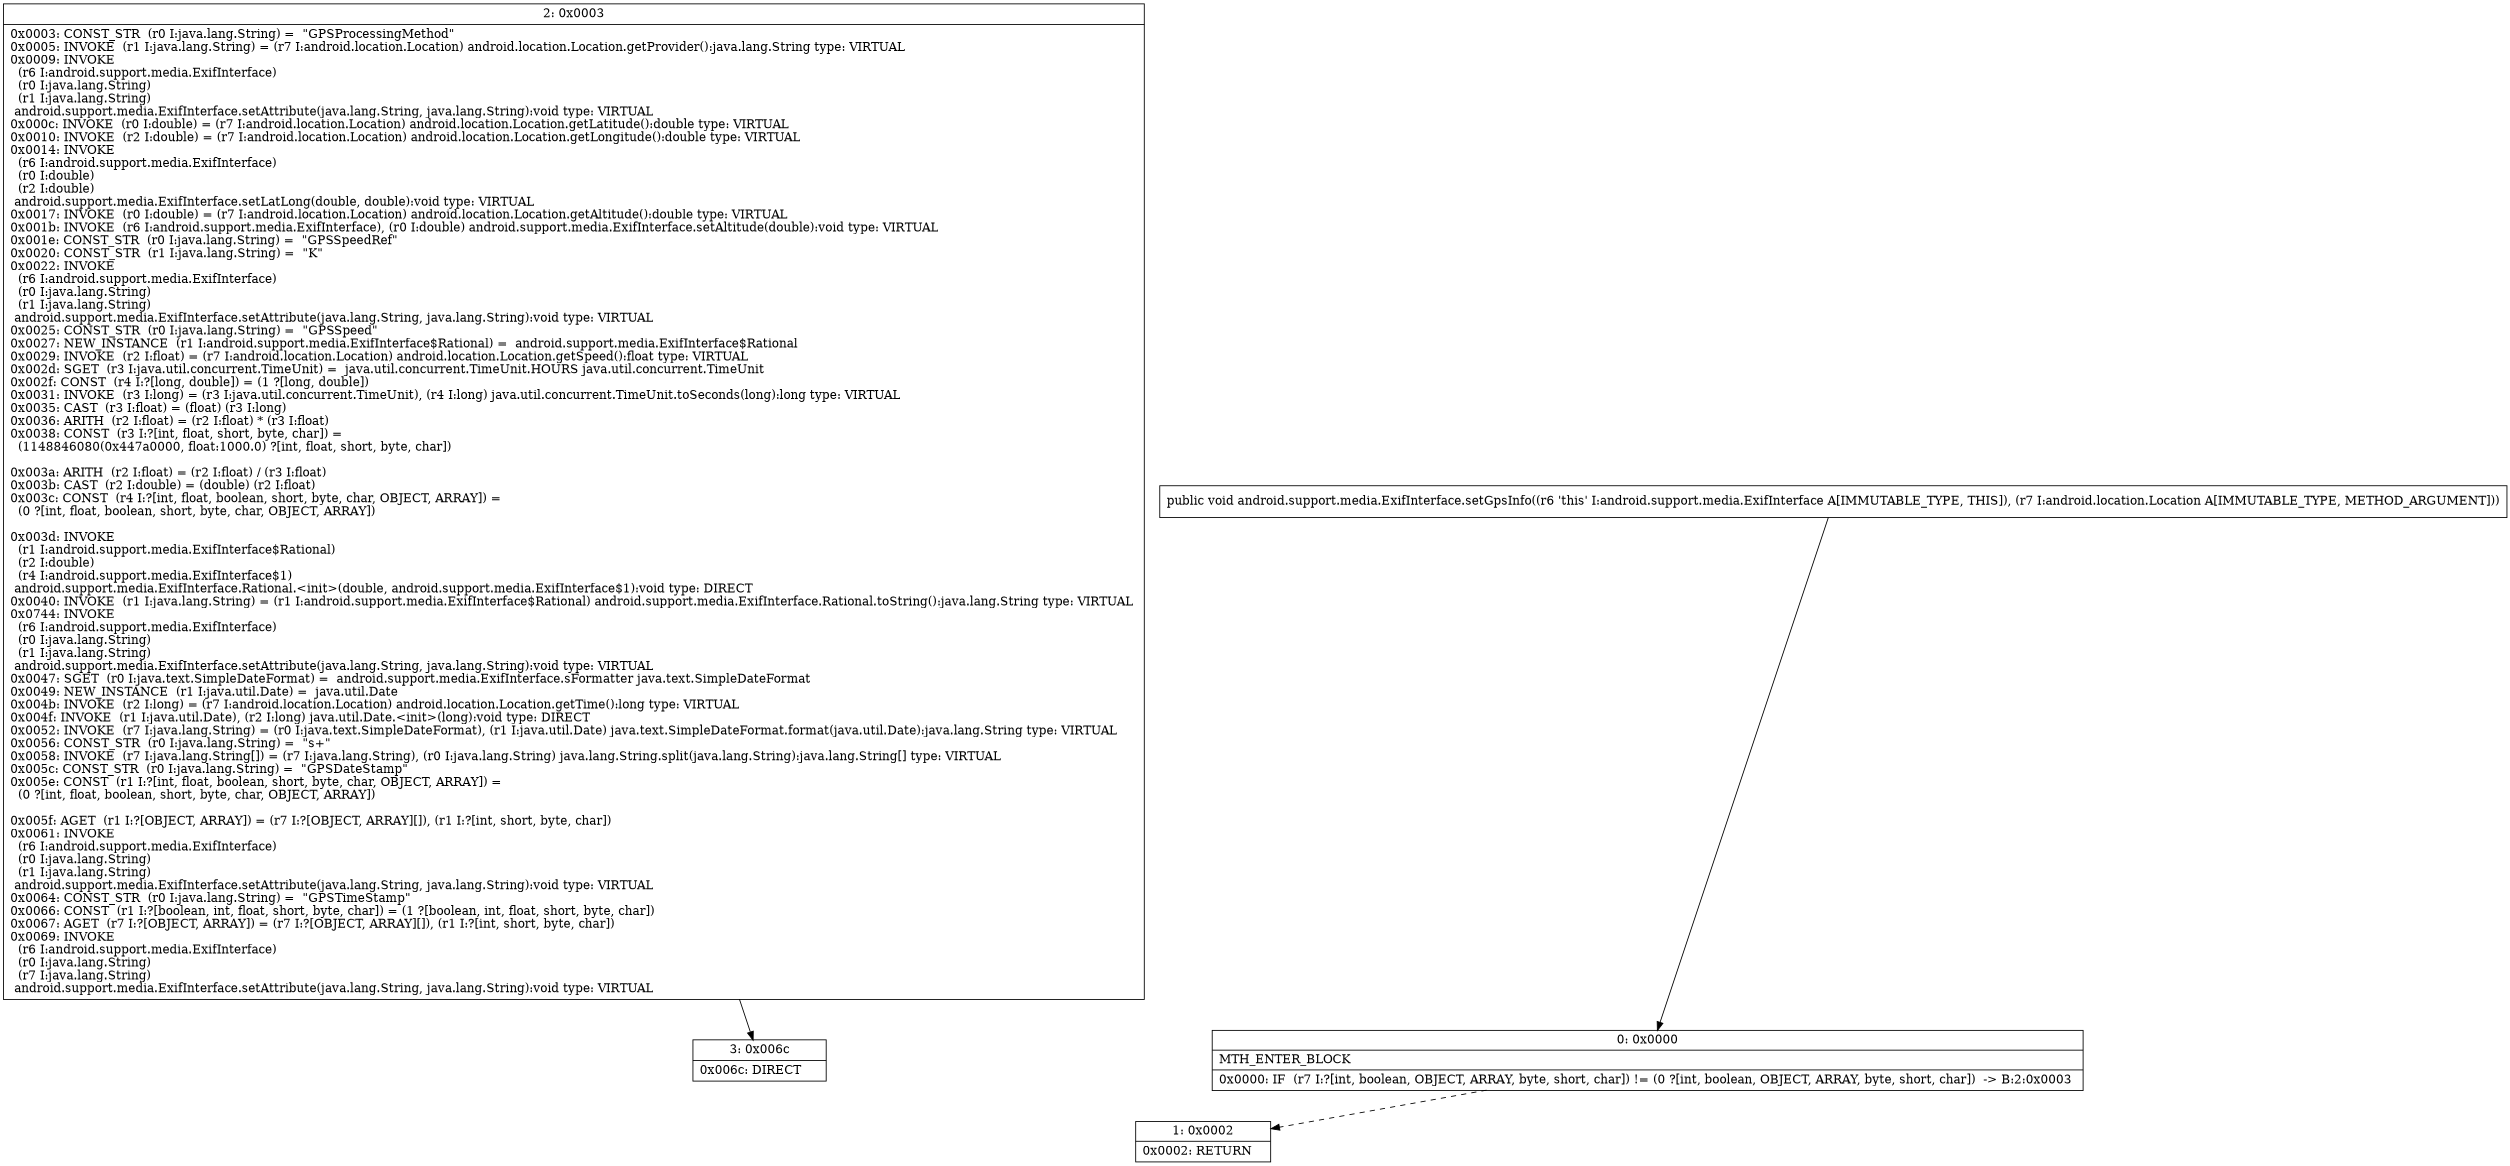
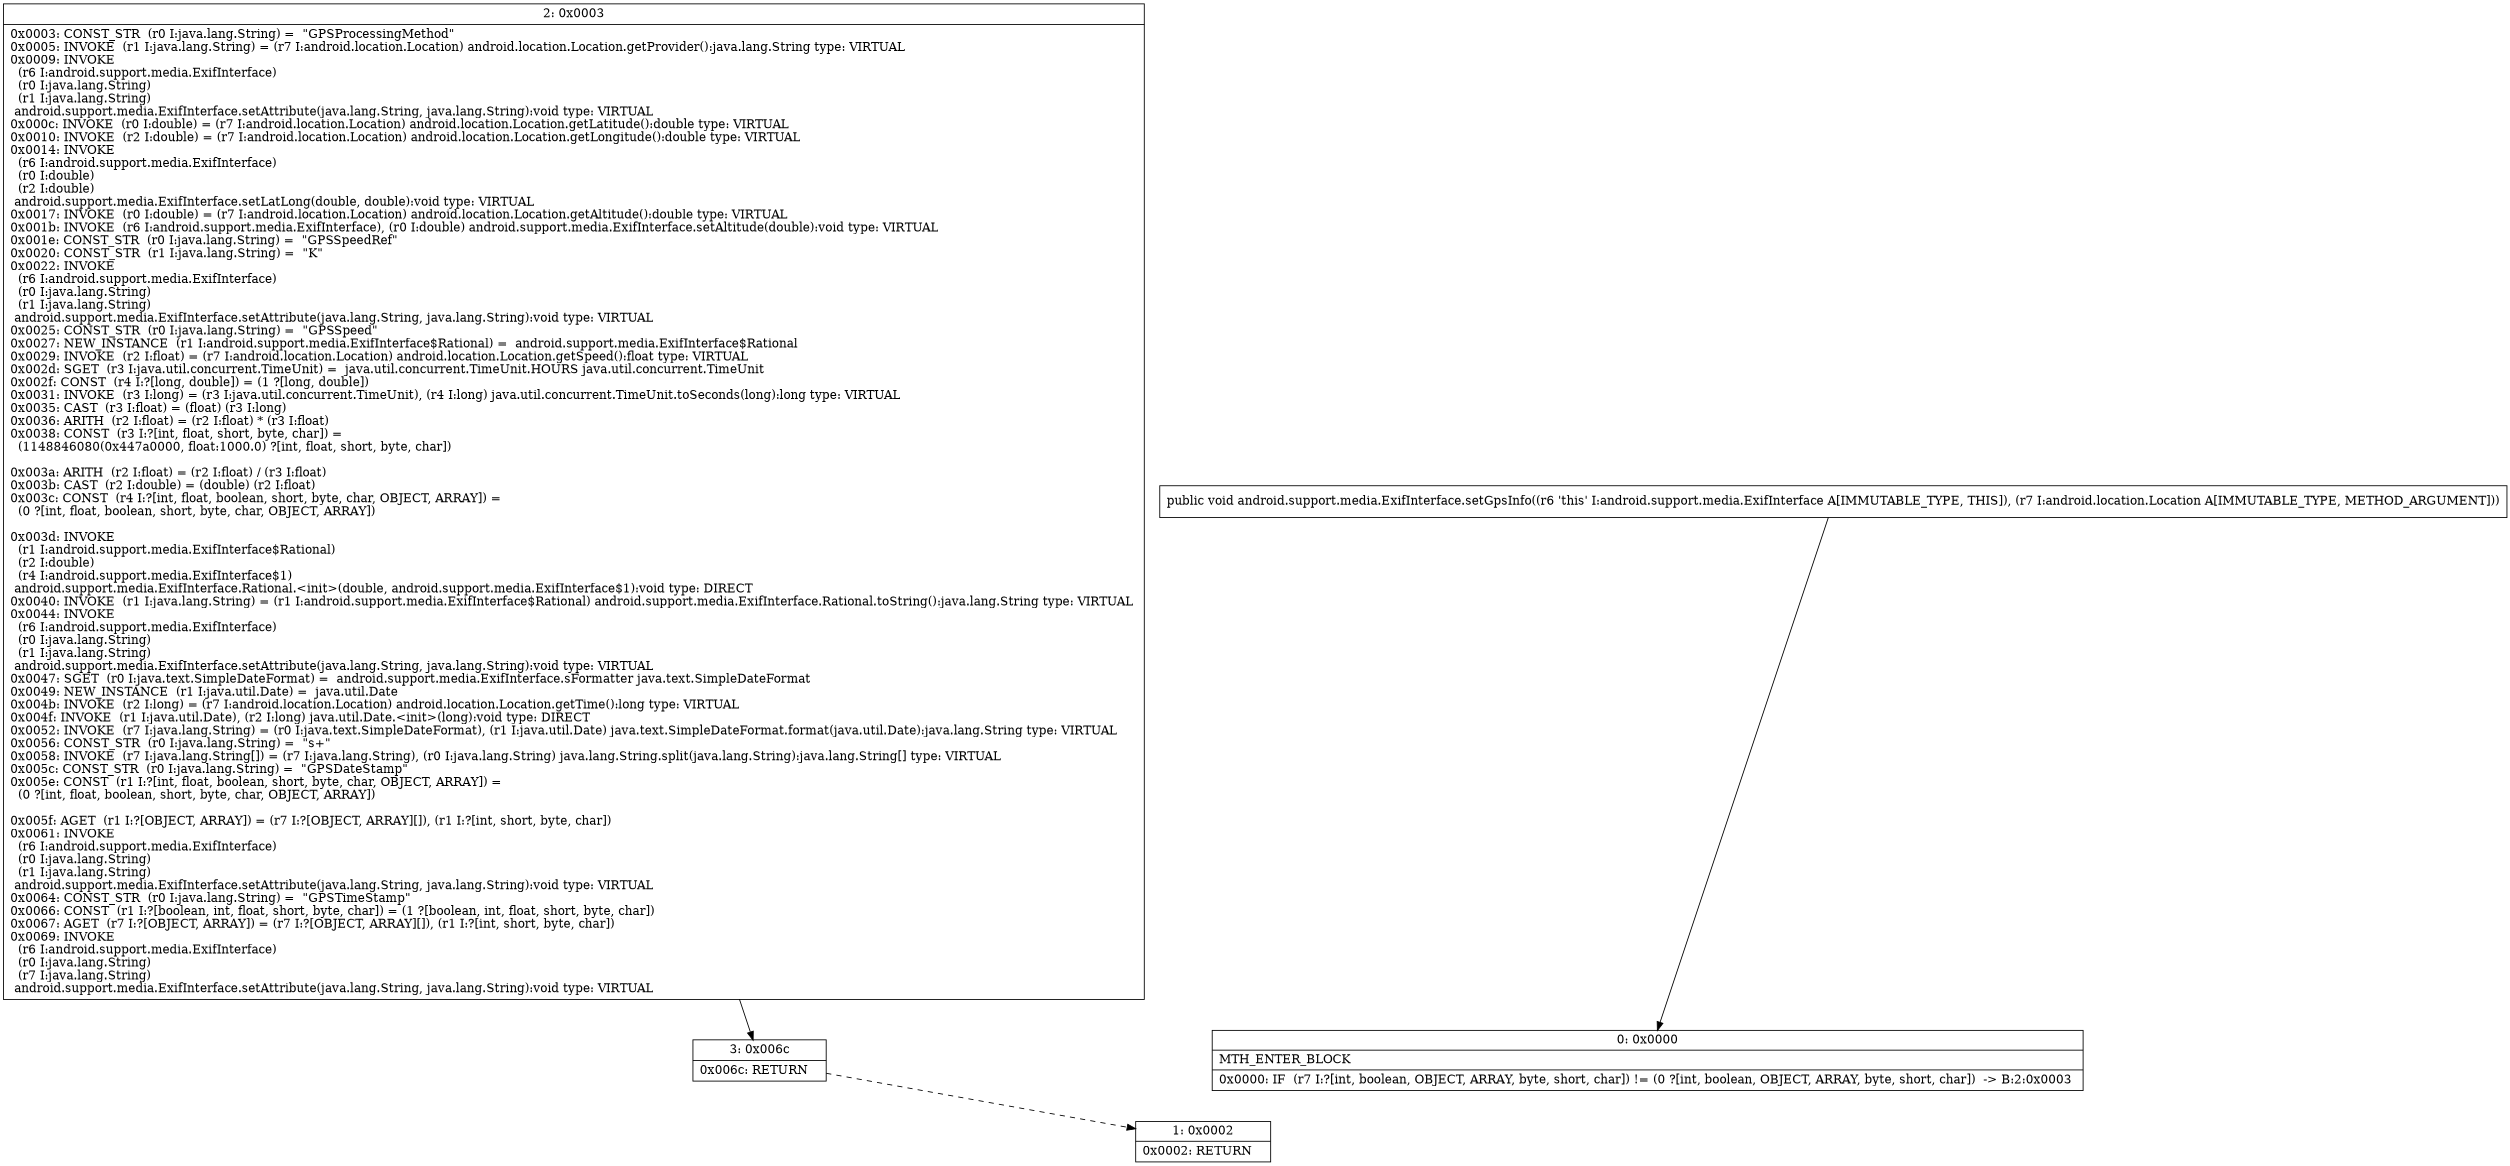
(67, 615) -> (67, 615)
(757, 1070) -> (760, 1070)
(1383, 1109) -> (977, 1100)
